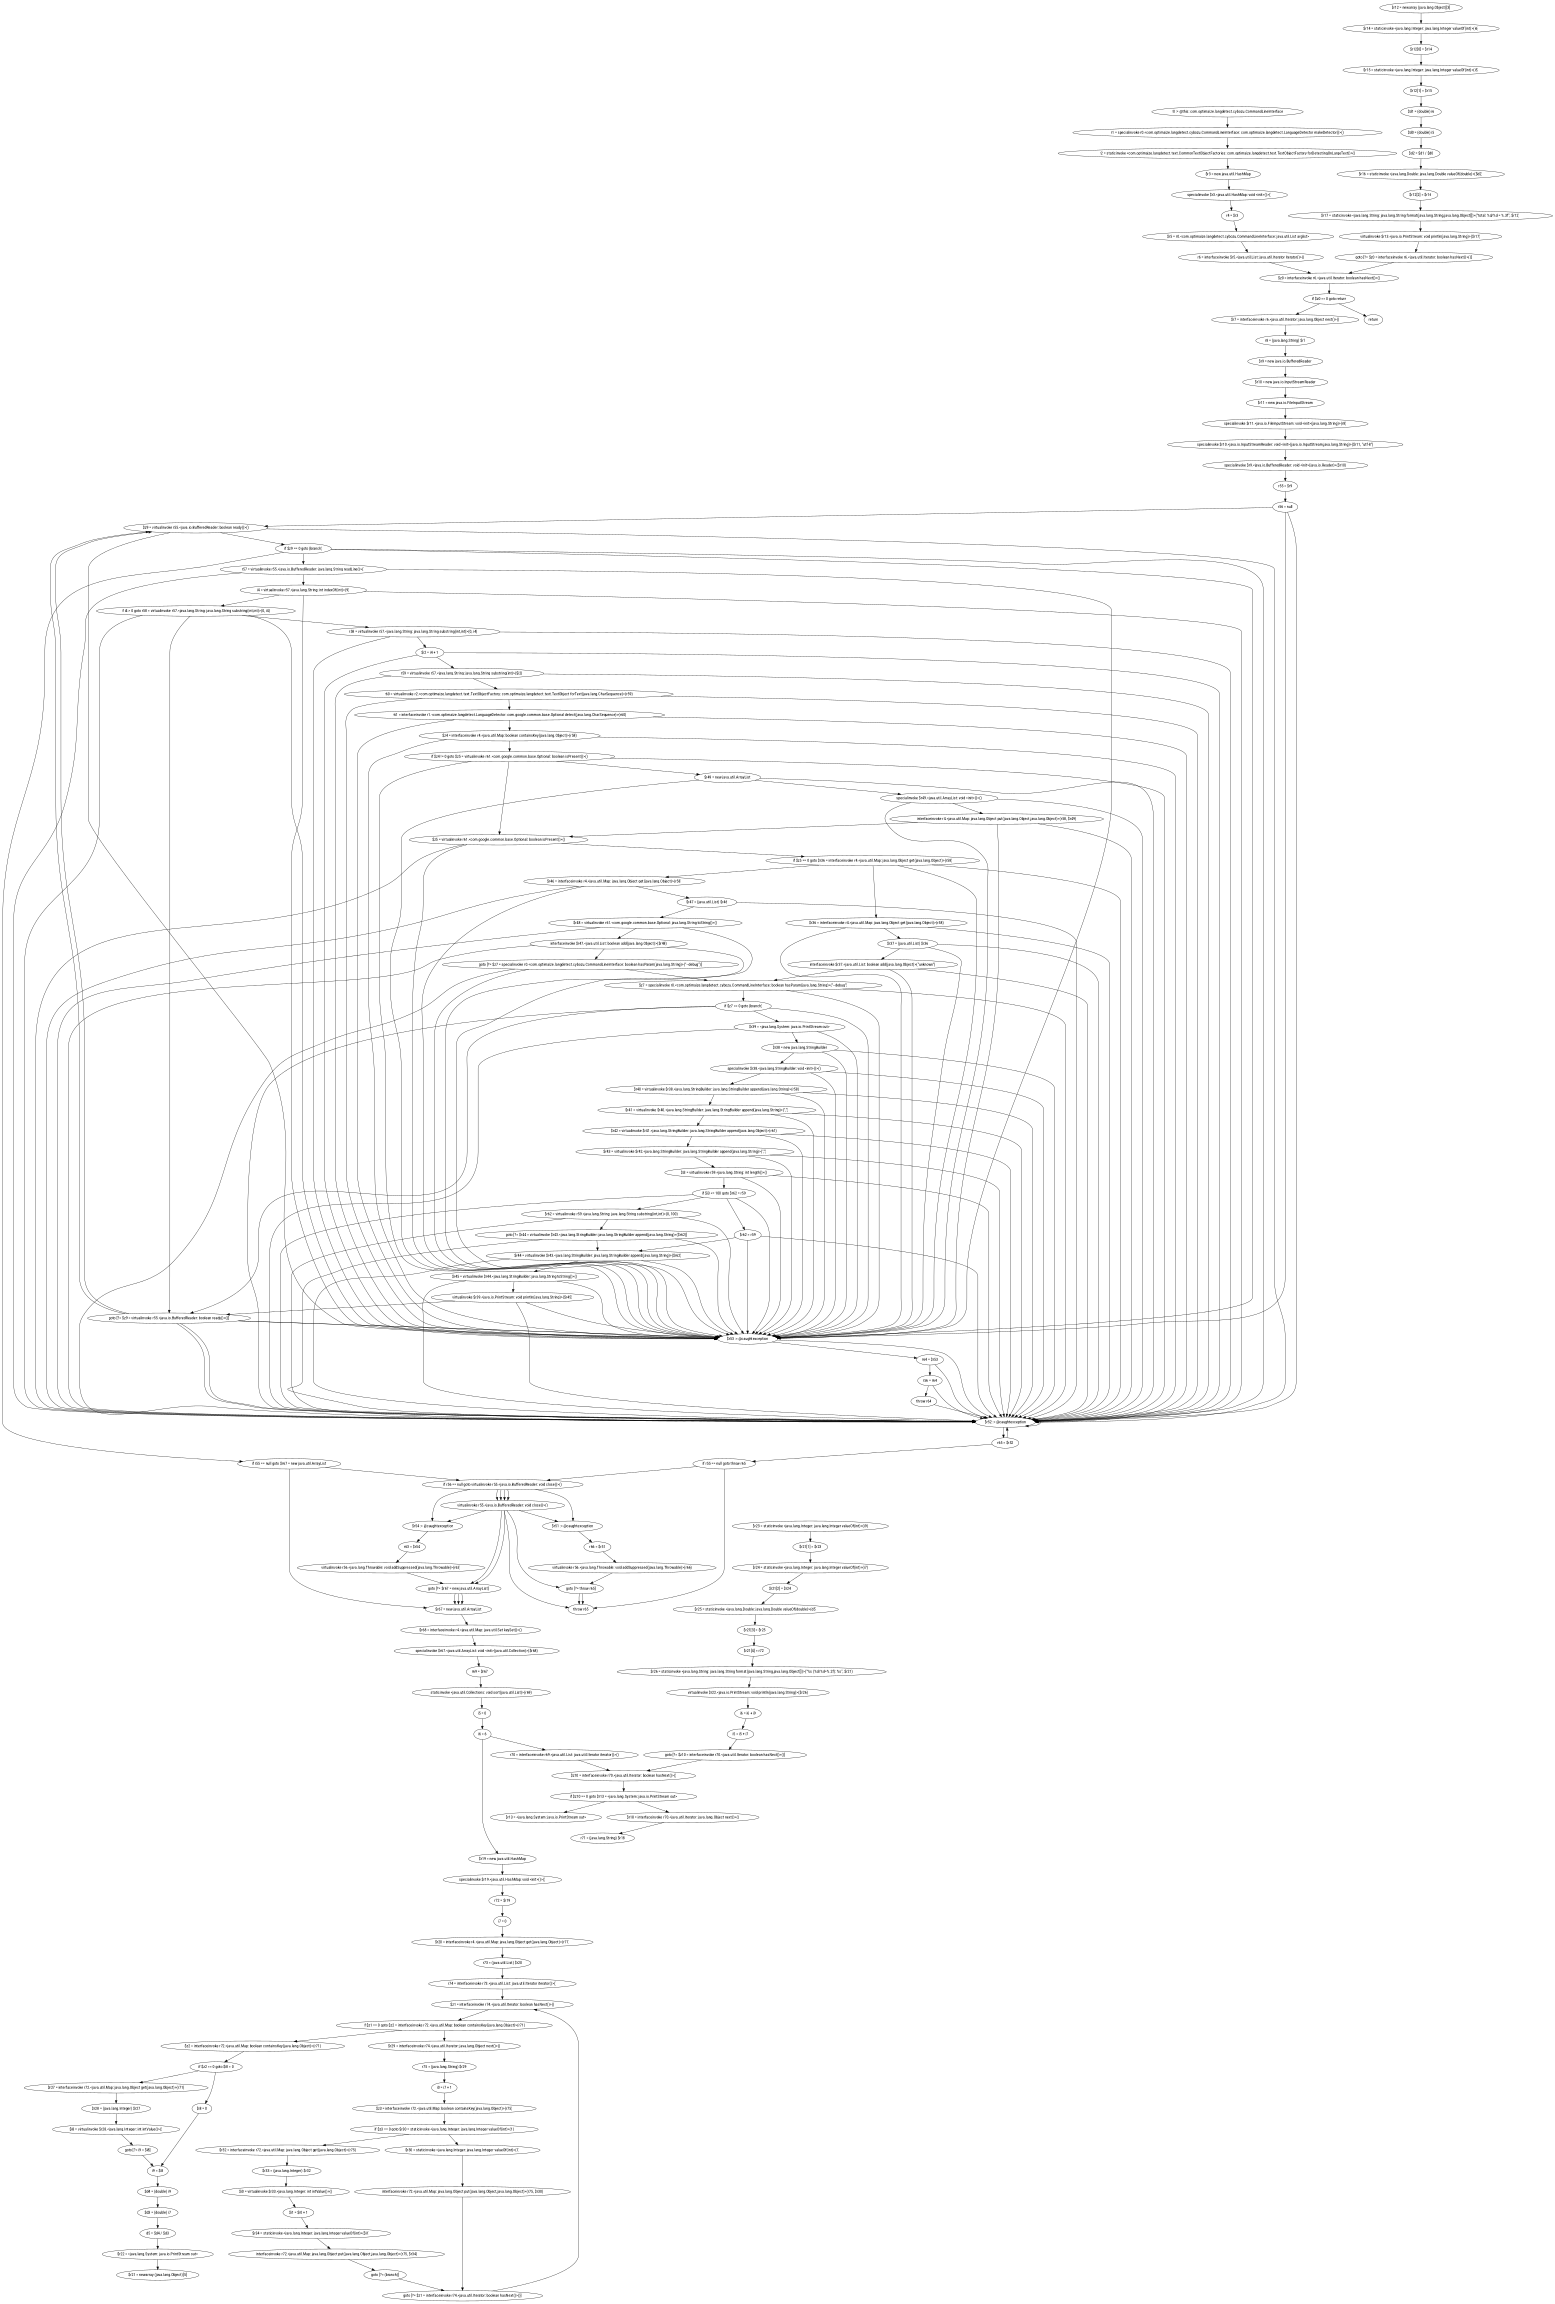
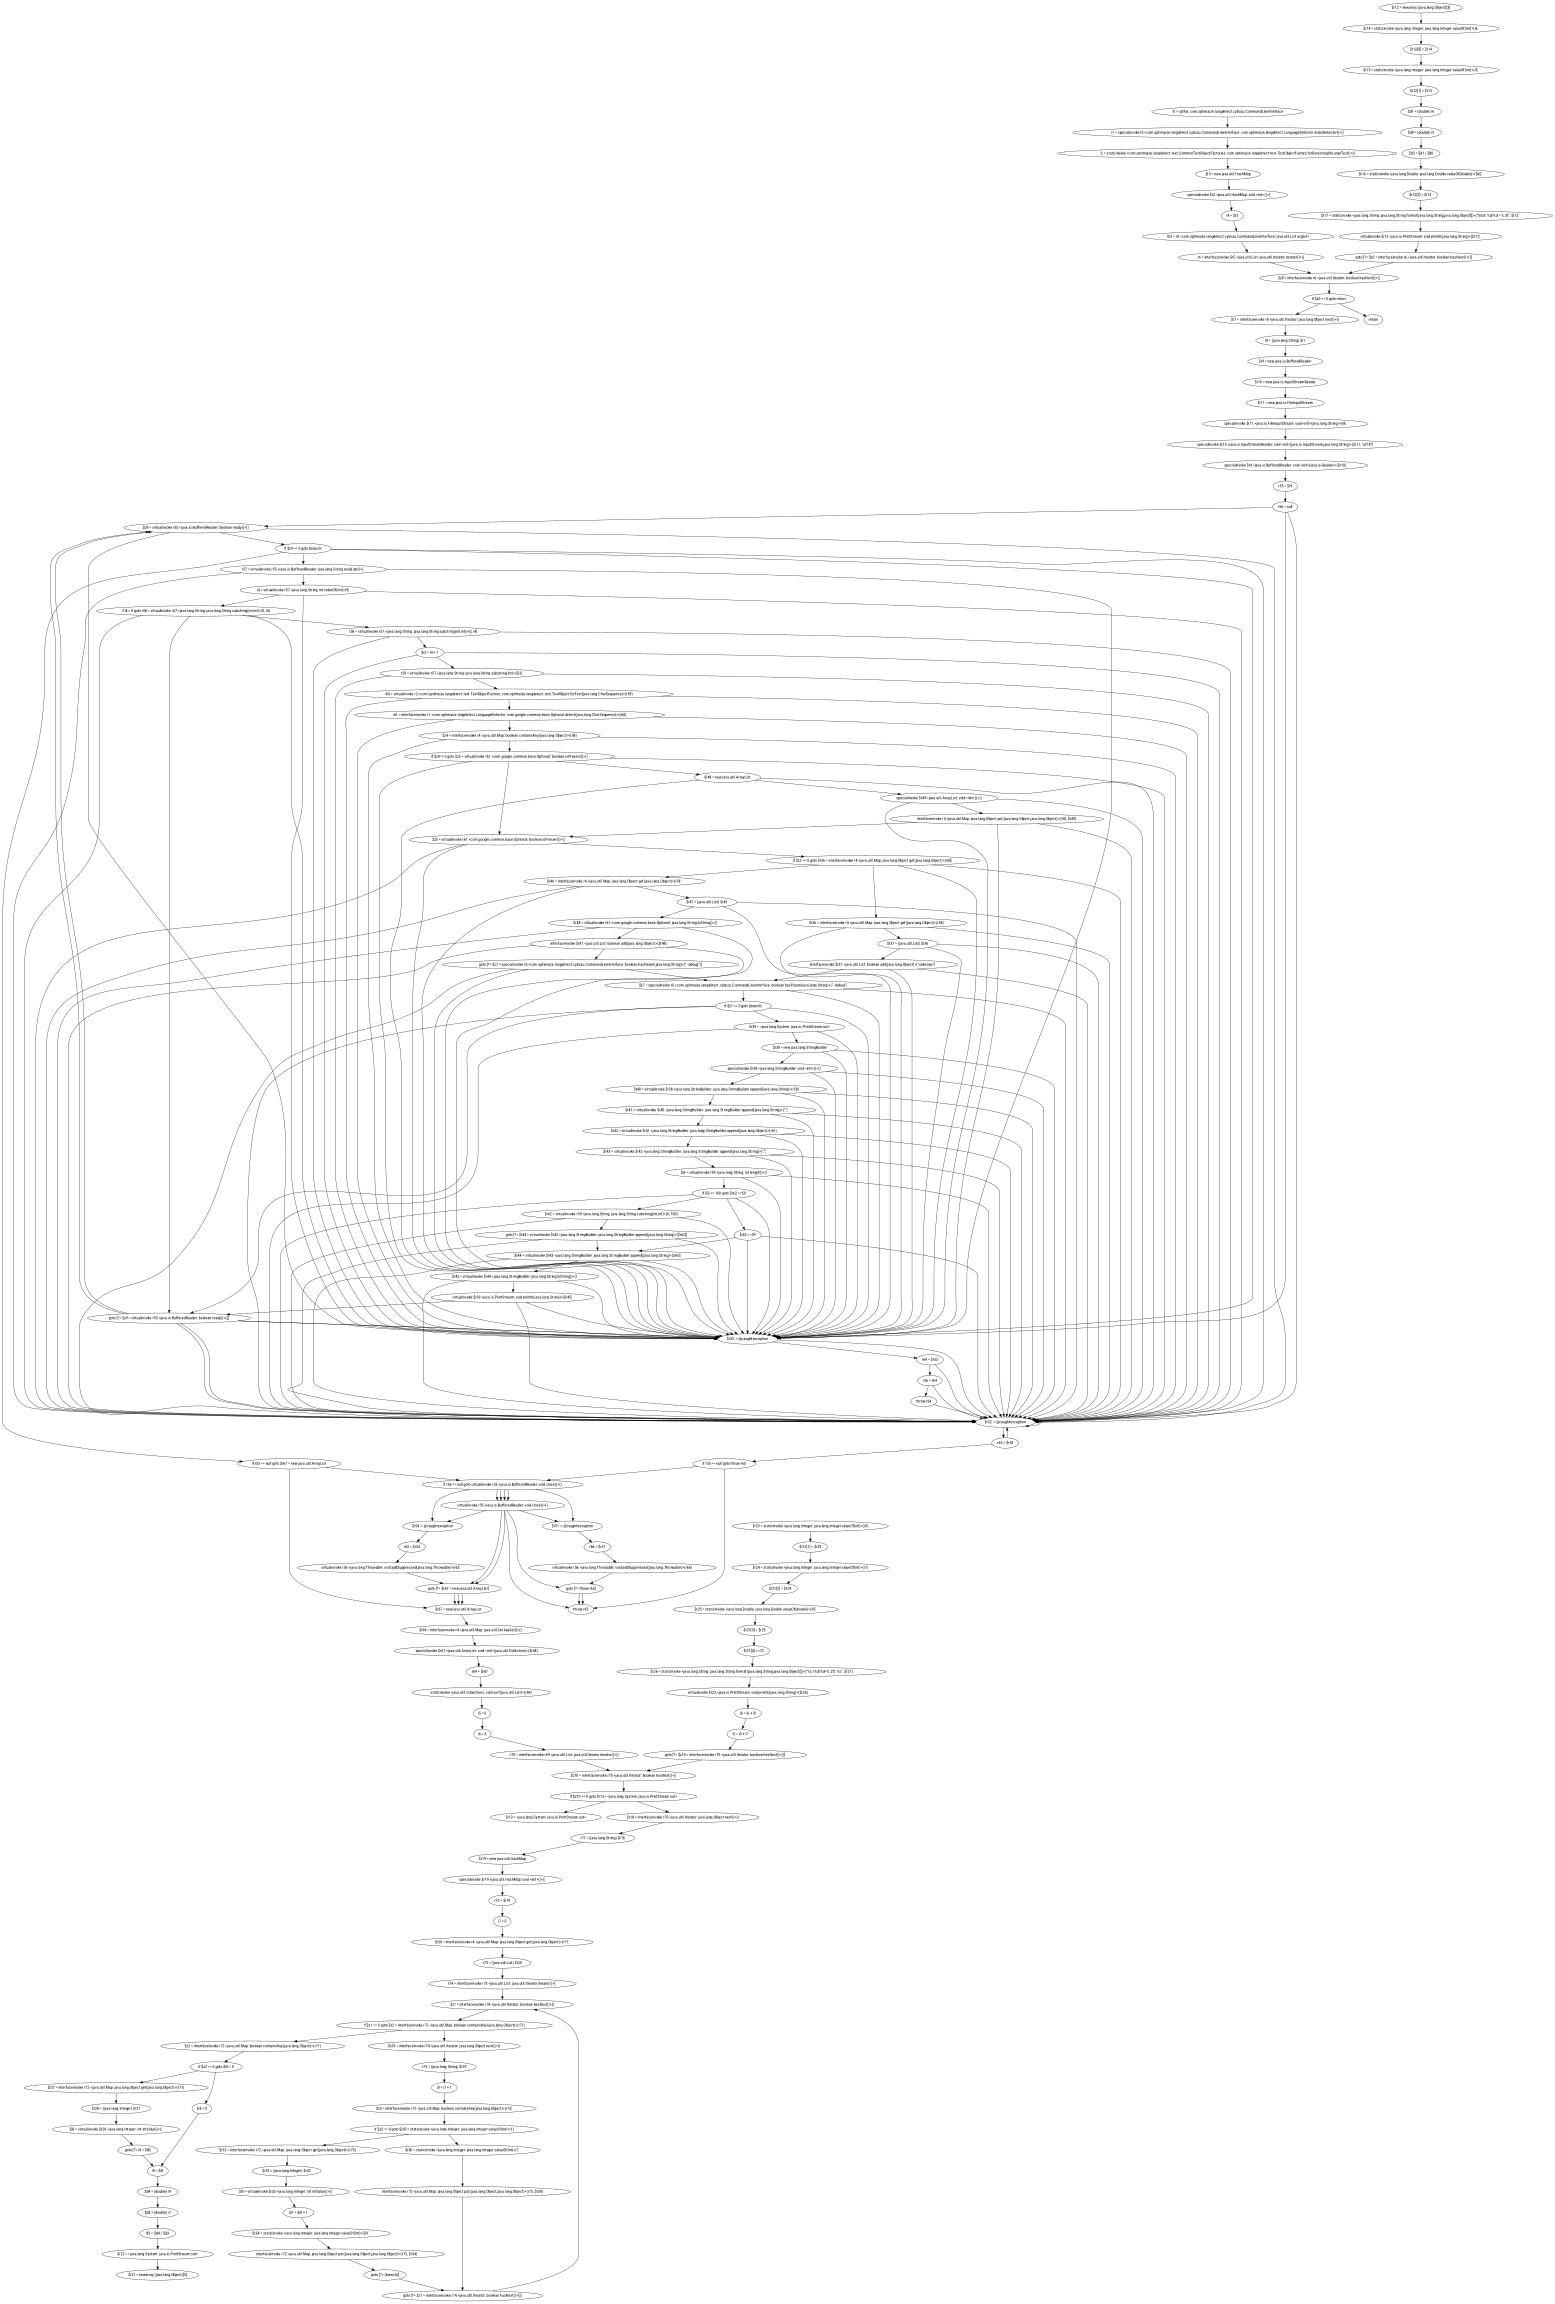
none -> (890, 1104)
(482, 1797) -> (554, 1848)
